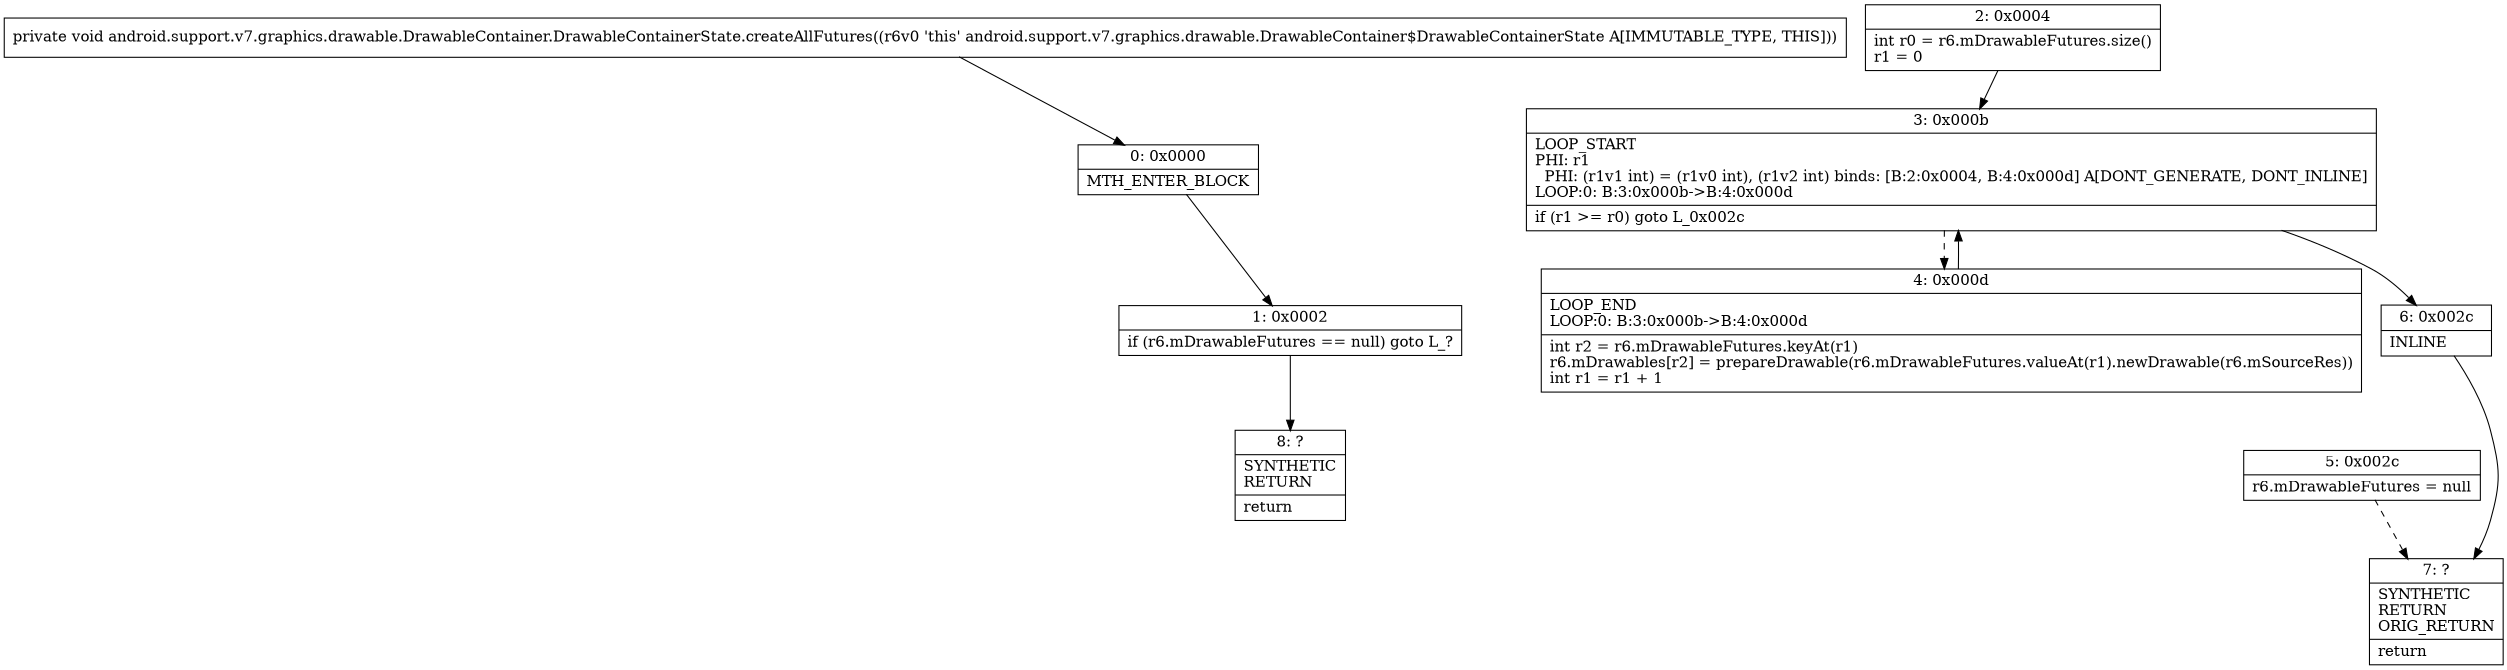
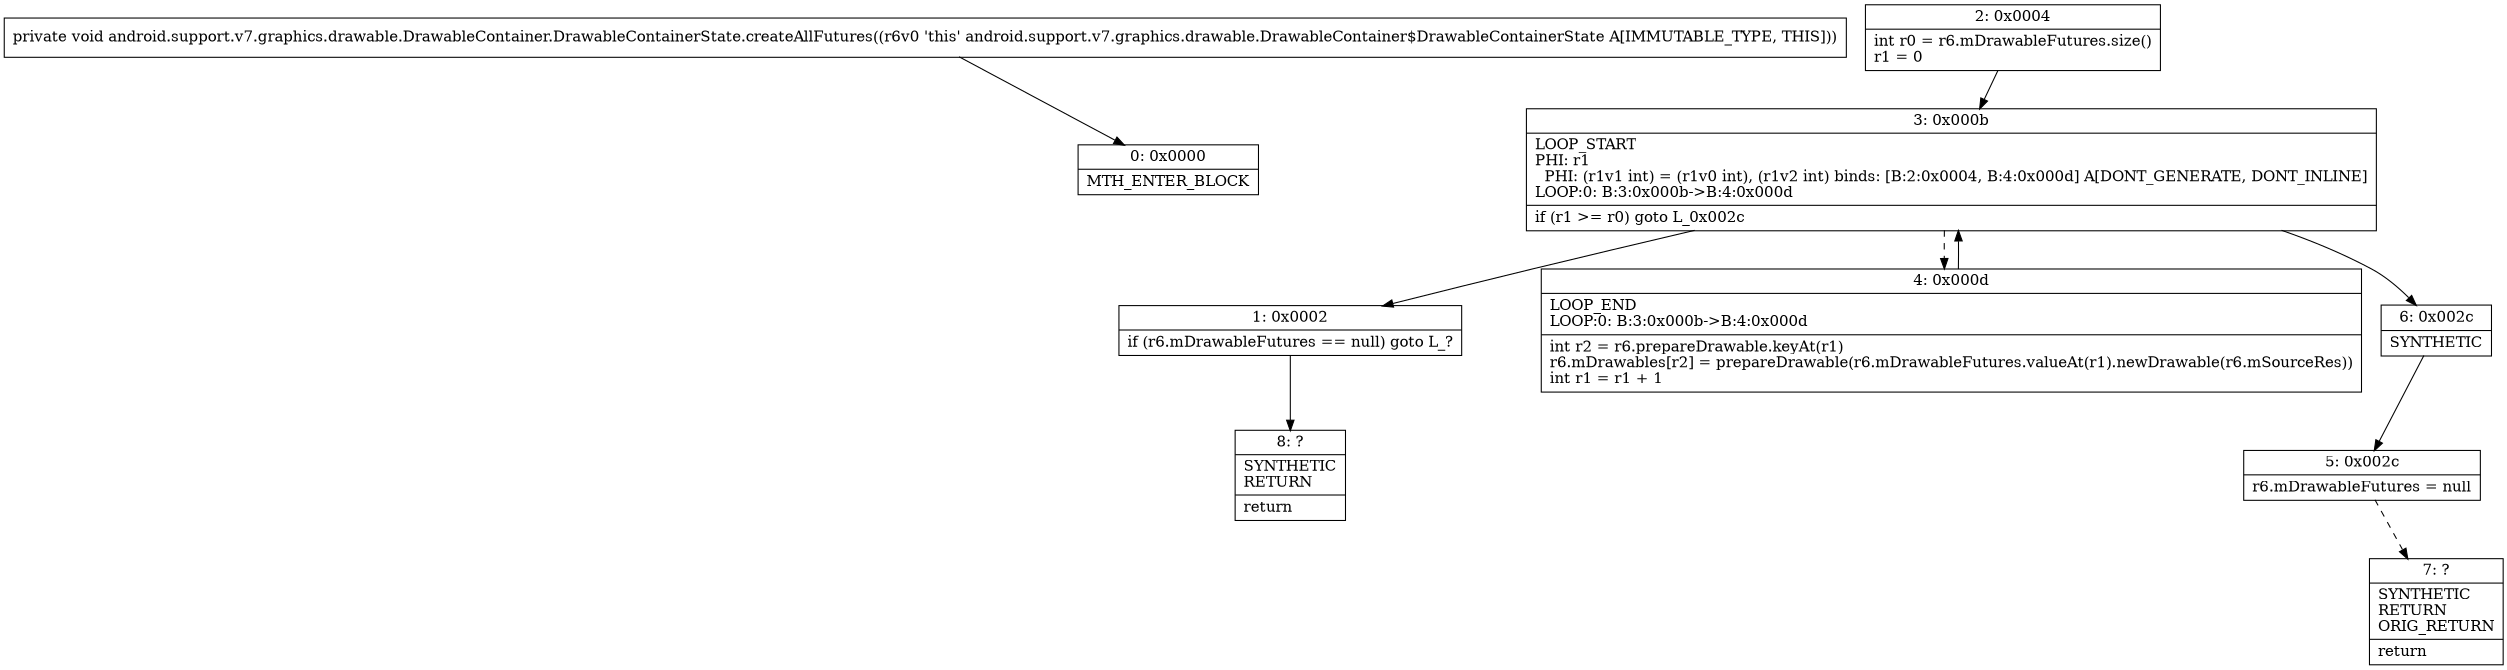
(1226, 246) -> (1544, 266)
(2419, 343) -> (2436, 343)
(1704, 347) -> (1697, 347)
(2495, 450) -> (2402, 398)
